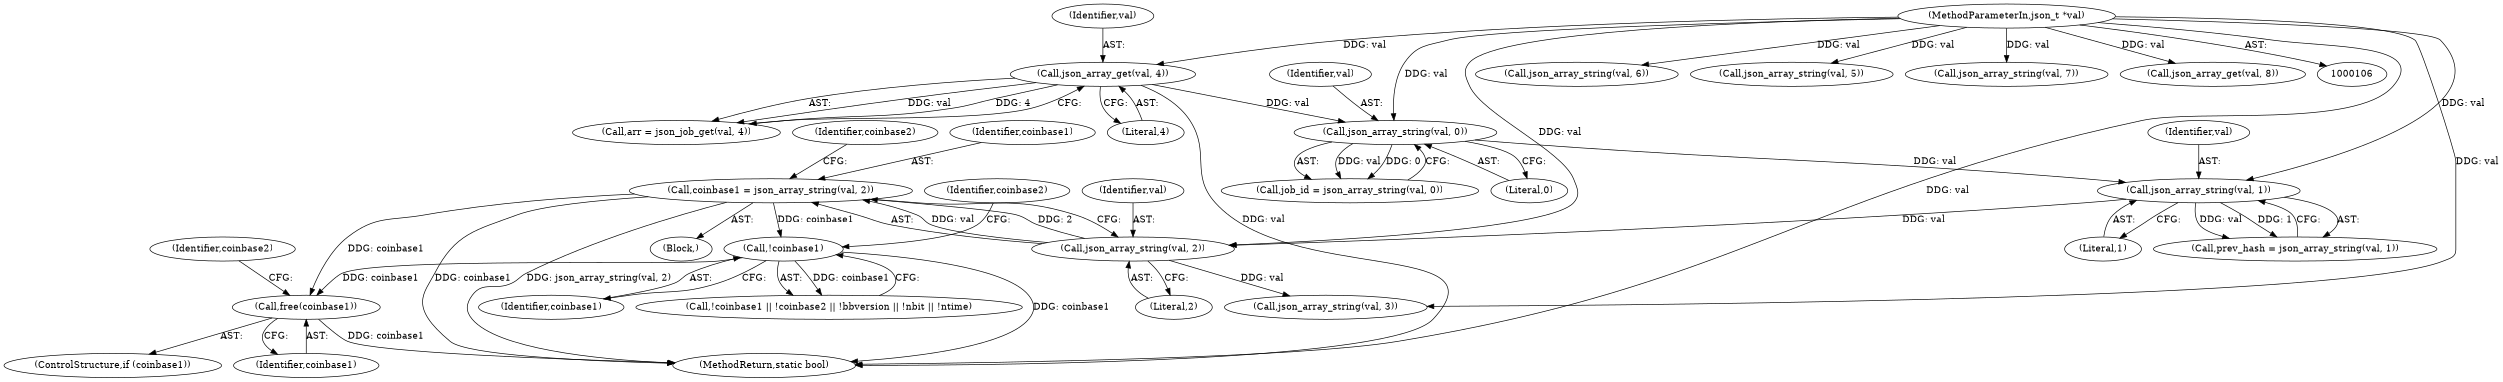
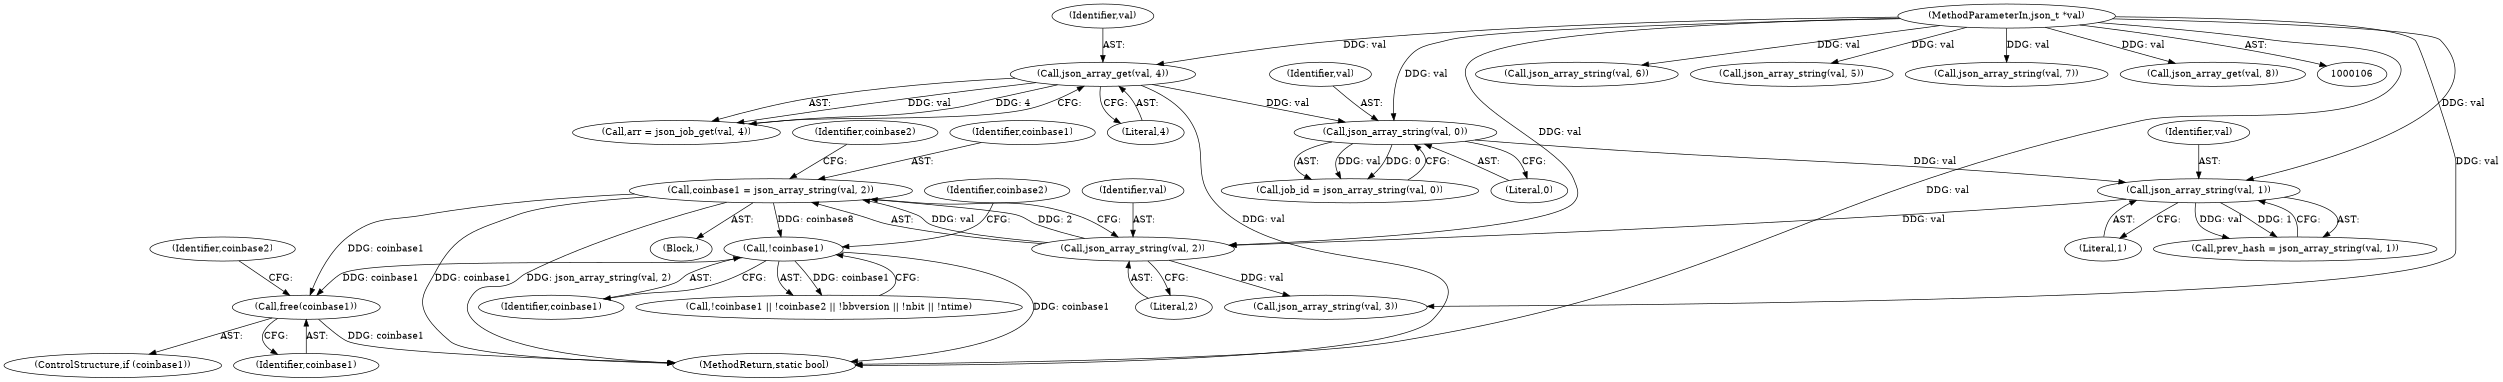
(816, 220) -> (816, 220)
